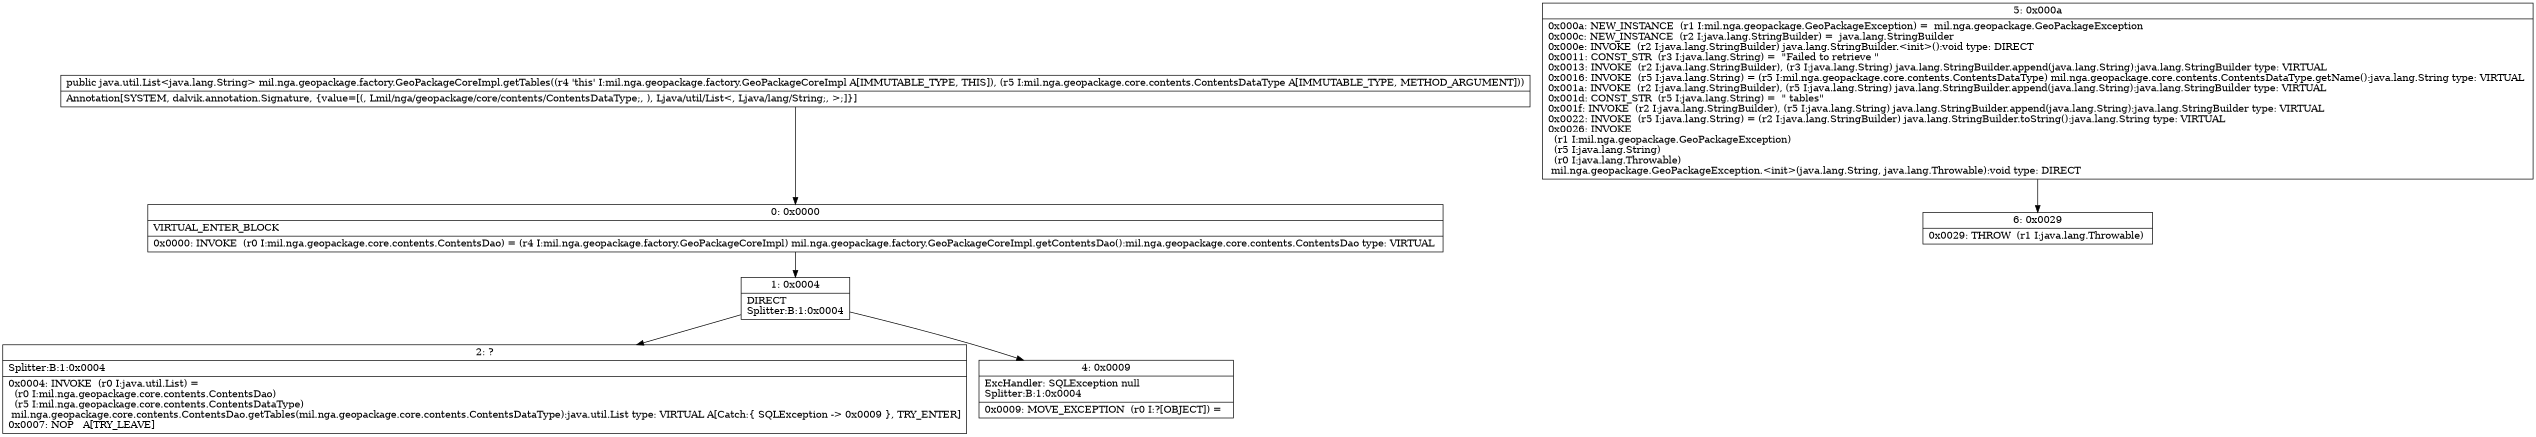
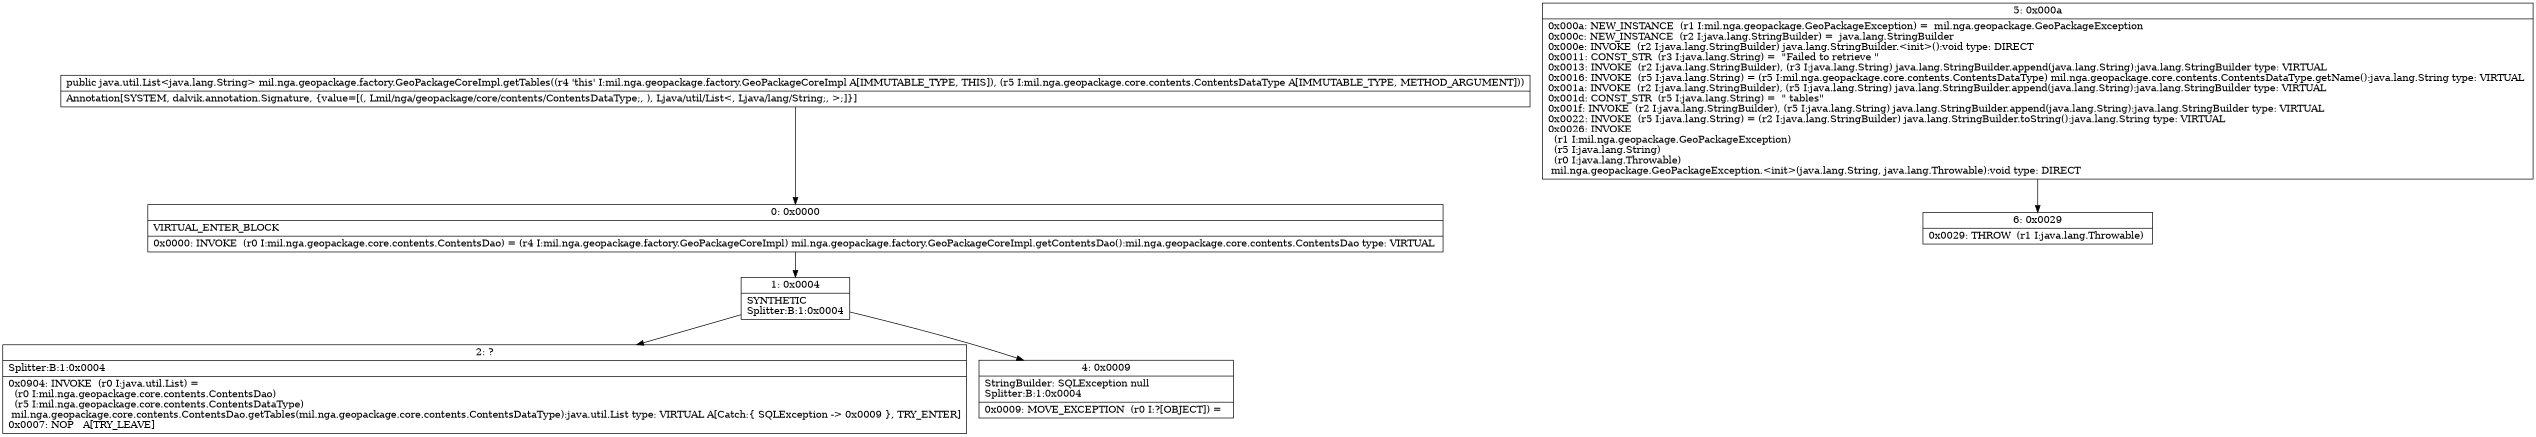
(767, 301) -> (777, 301)
(105, 384) -> (105, 384)
(1062, 384) -> (1067, 384)
